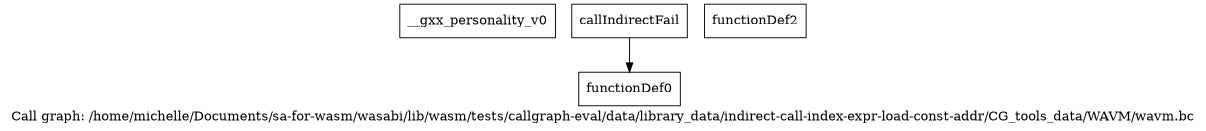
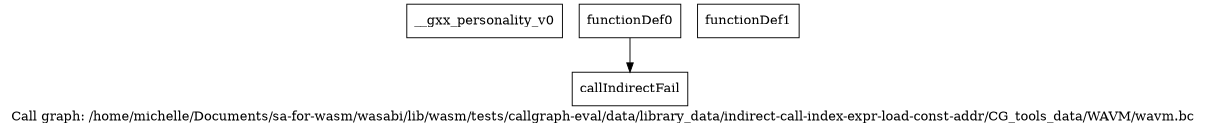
none -> (748, 21)
(755, 21) -> none
(630, 50) -> (630, 50)
